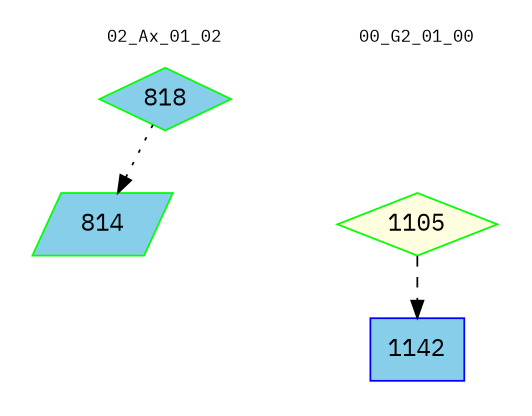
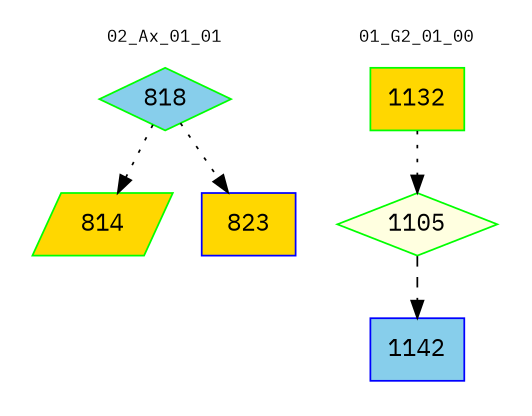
(165, 37) -> (165, 37)
(417, 37) -> (417, 37)
none -> (417, 99)
(103, 224) -> (103, 224)
none -> (249, 224)
